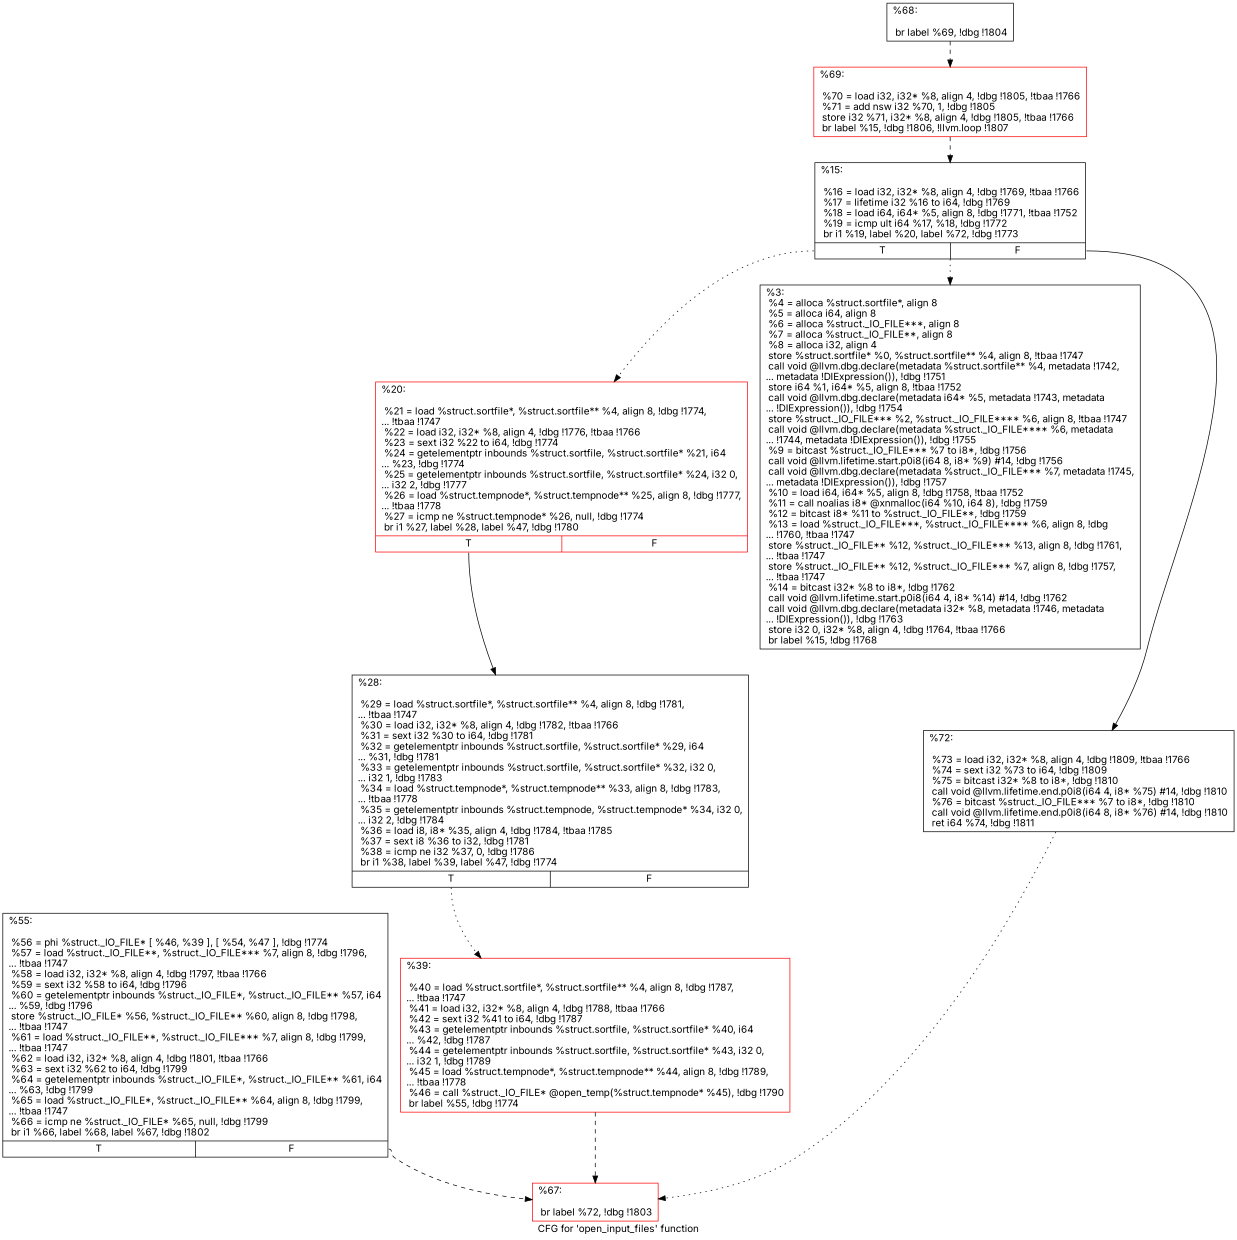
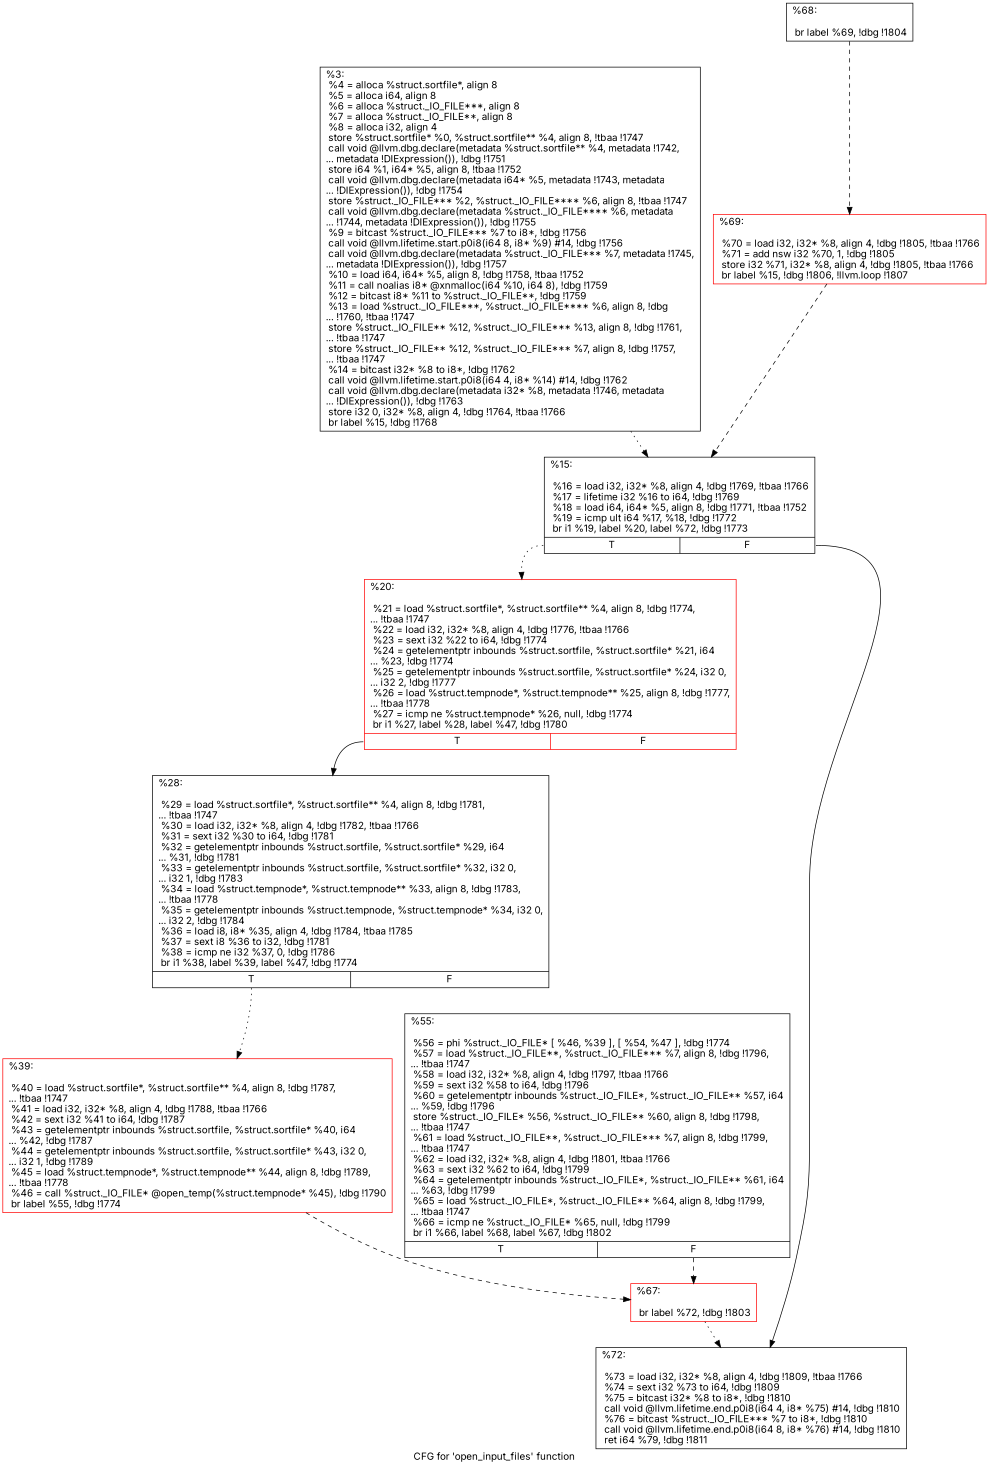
(950, 268) -> (637, 441)
(982, 823) -> (655, 1440)
(902, 1064) -> (711, 1332)
